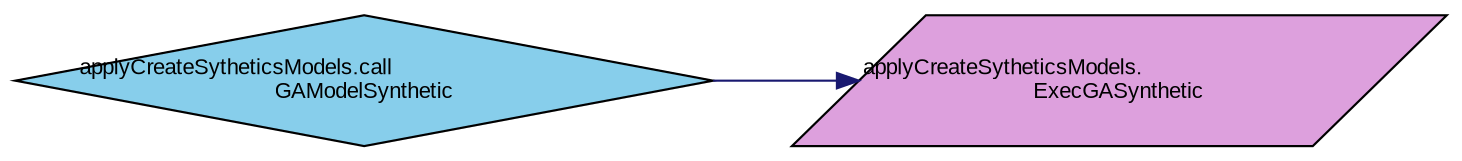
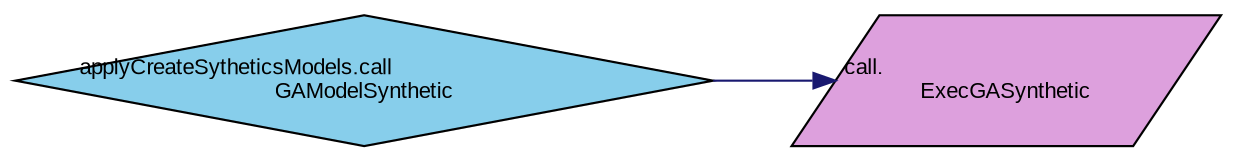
(1119, 81) -> (1006, 81)
